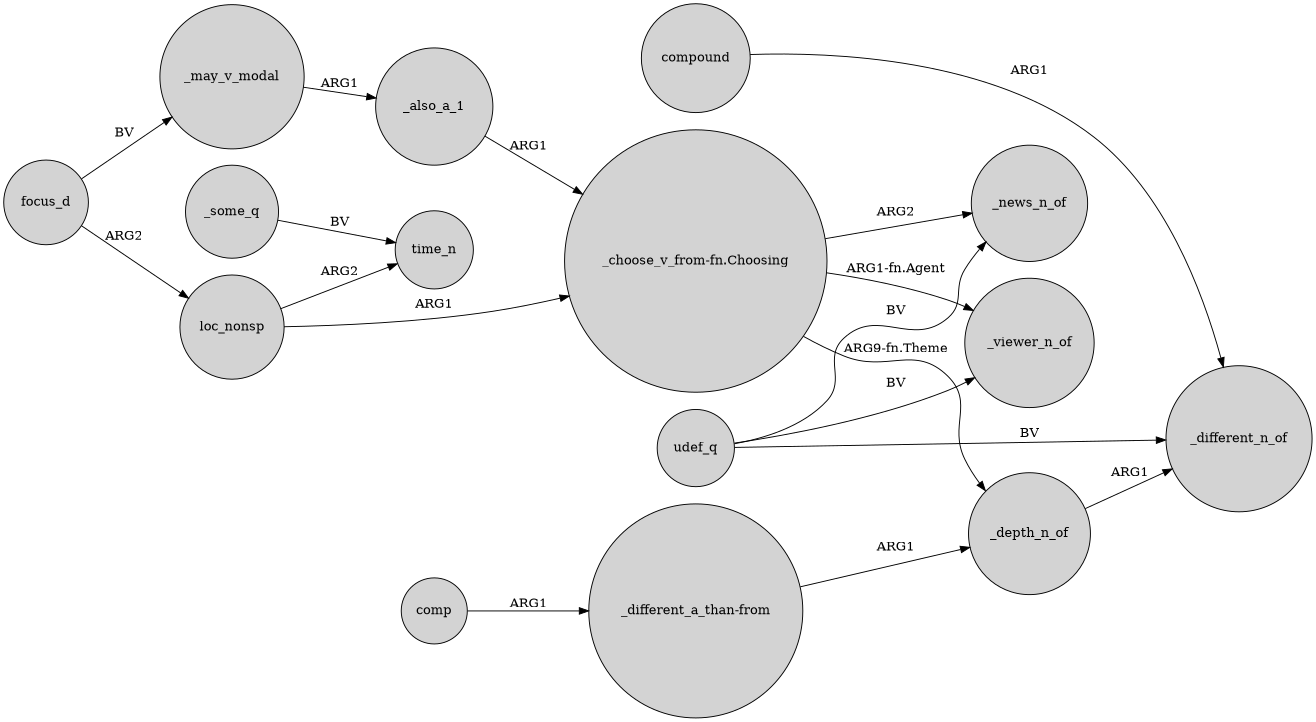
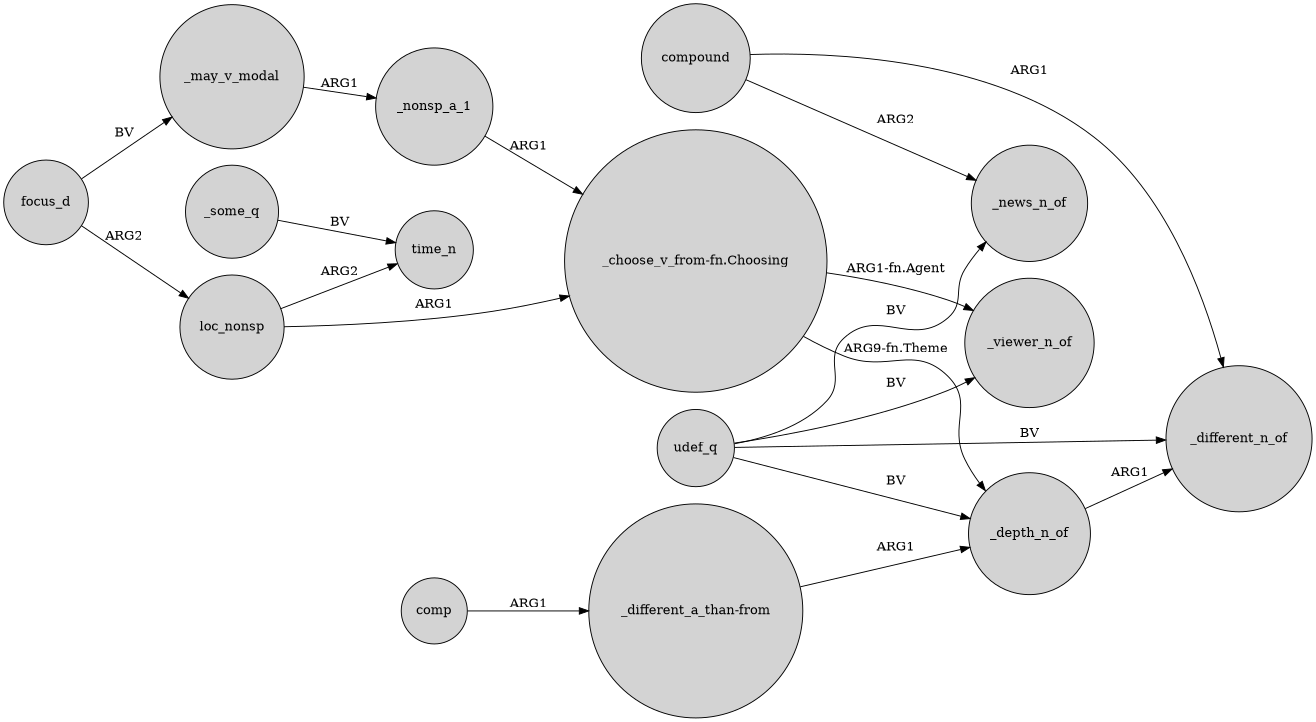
(434, 107) -> (434, 107)
(894, 227) -> (857, 128)
none -> (847, 487)
